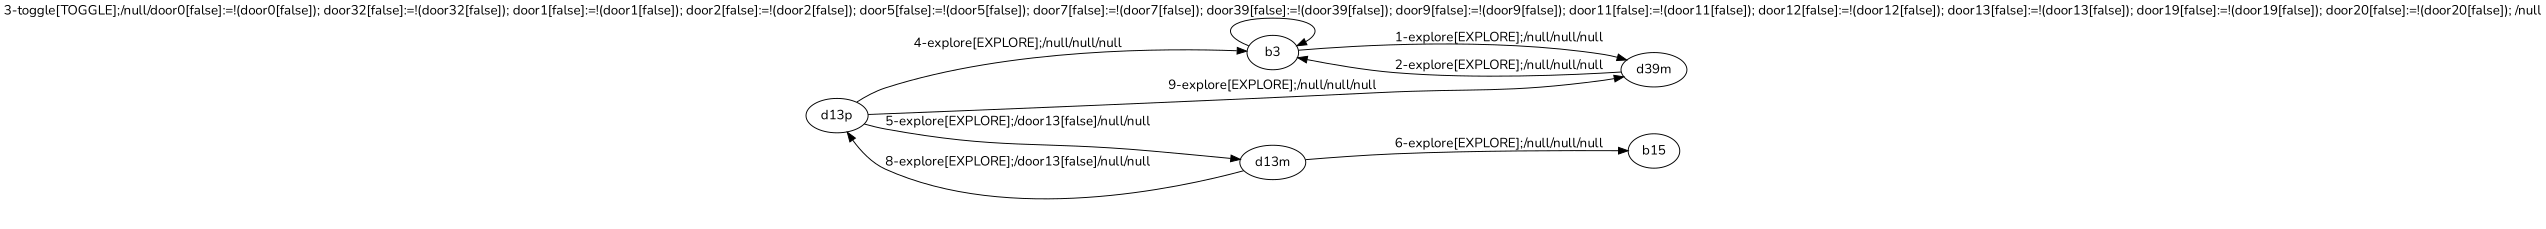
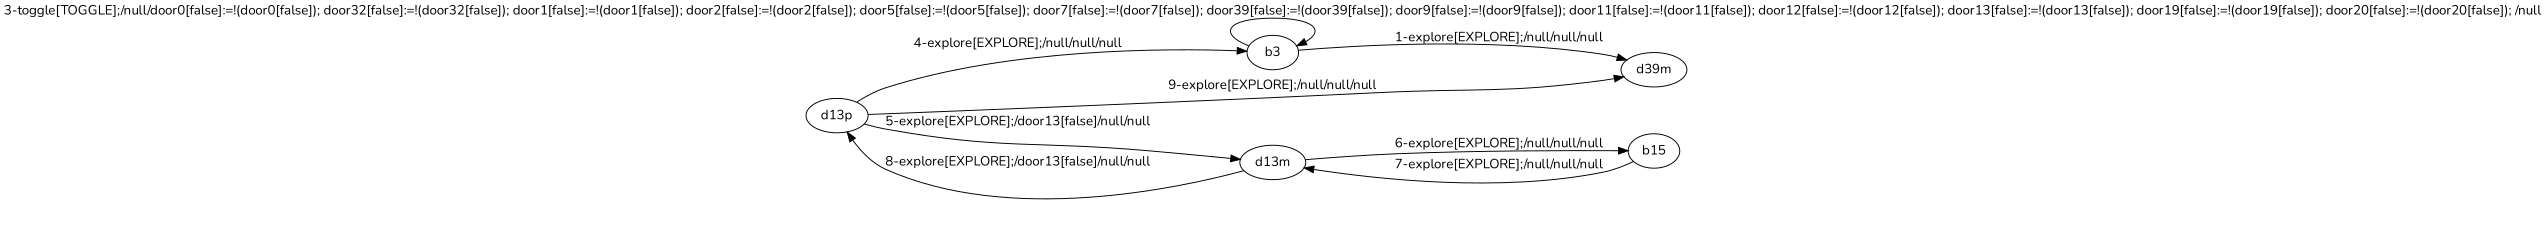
(1464, 76) -> none
none -> (1475, 183)
